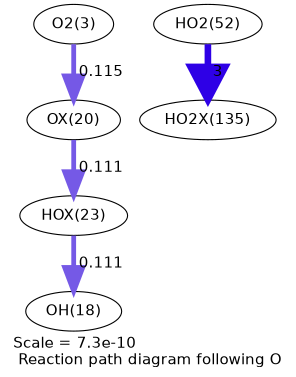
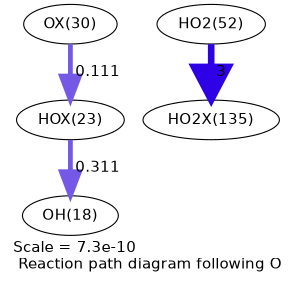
(74, 24) -> none
(74, 120) -> (70, 24)
(99, 263) -> (96, 168)
